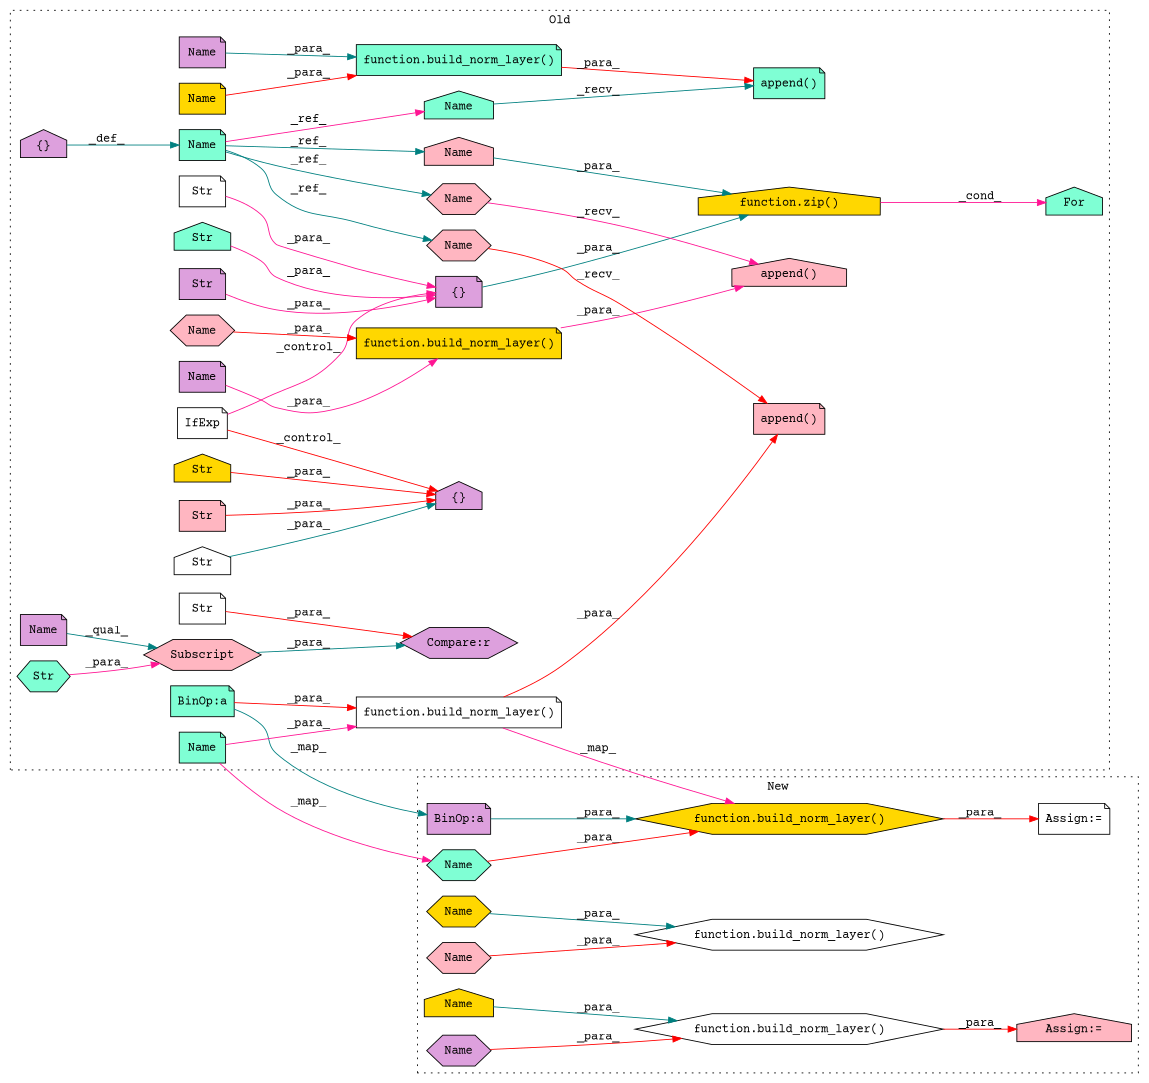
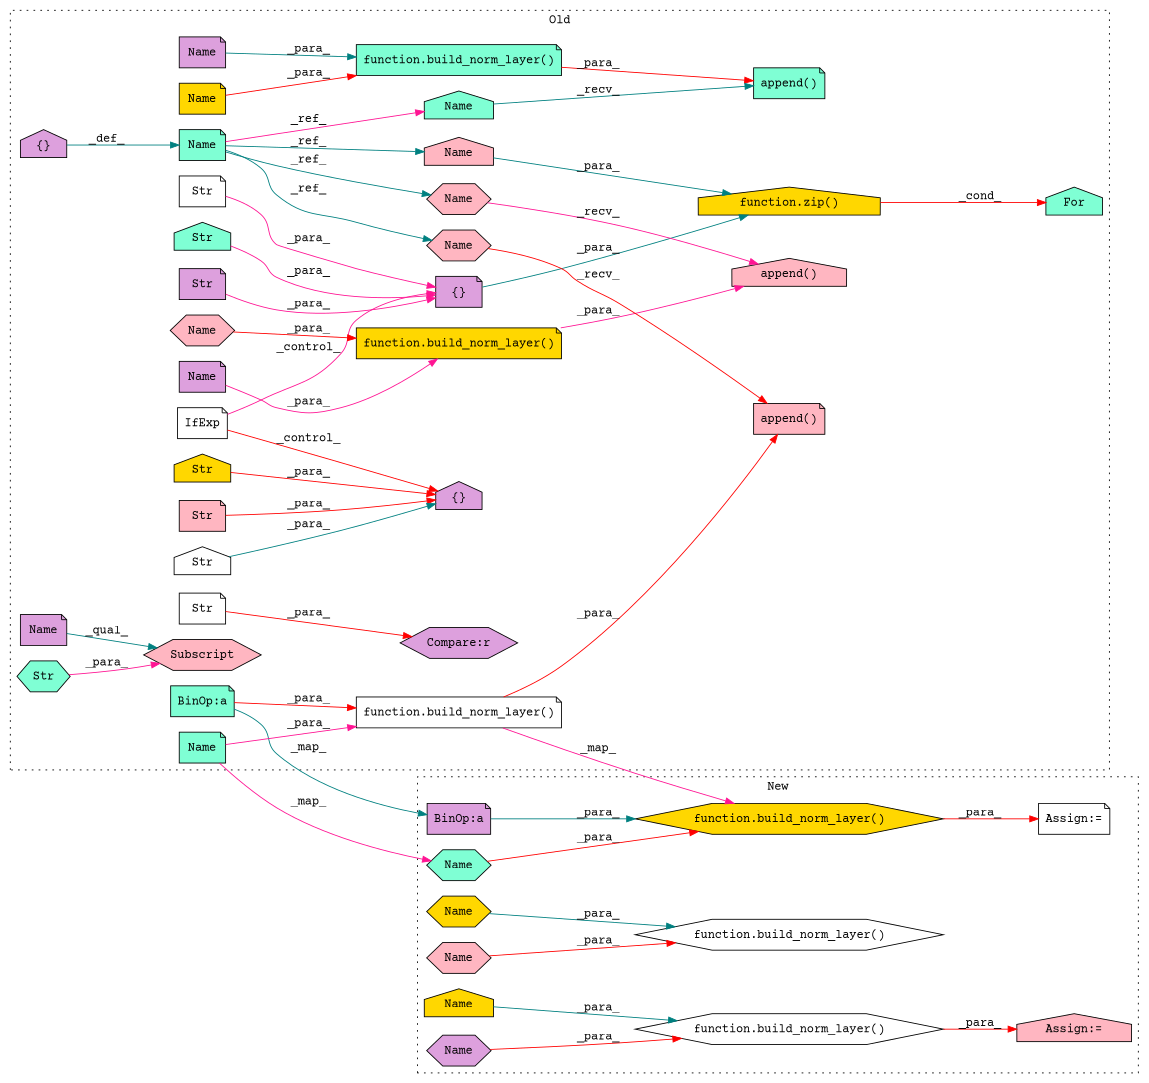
(959, 203) -> (959, 203)
(326, 649) -> none
